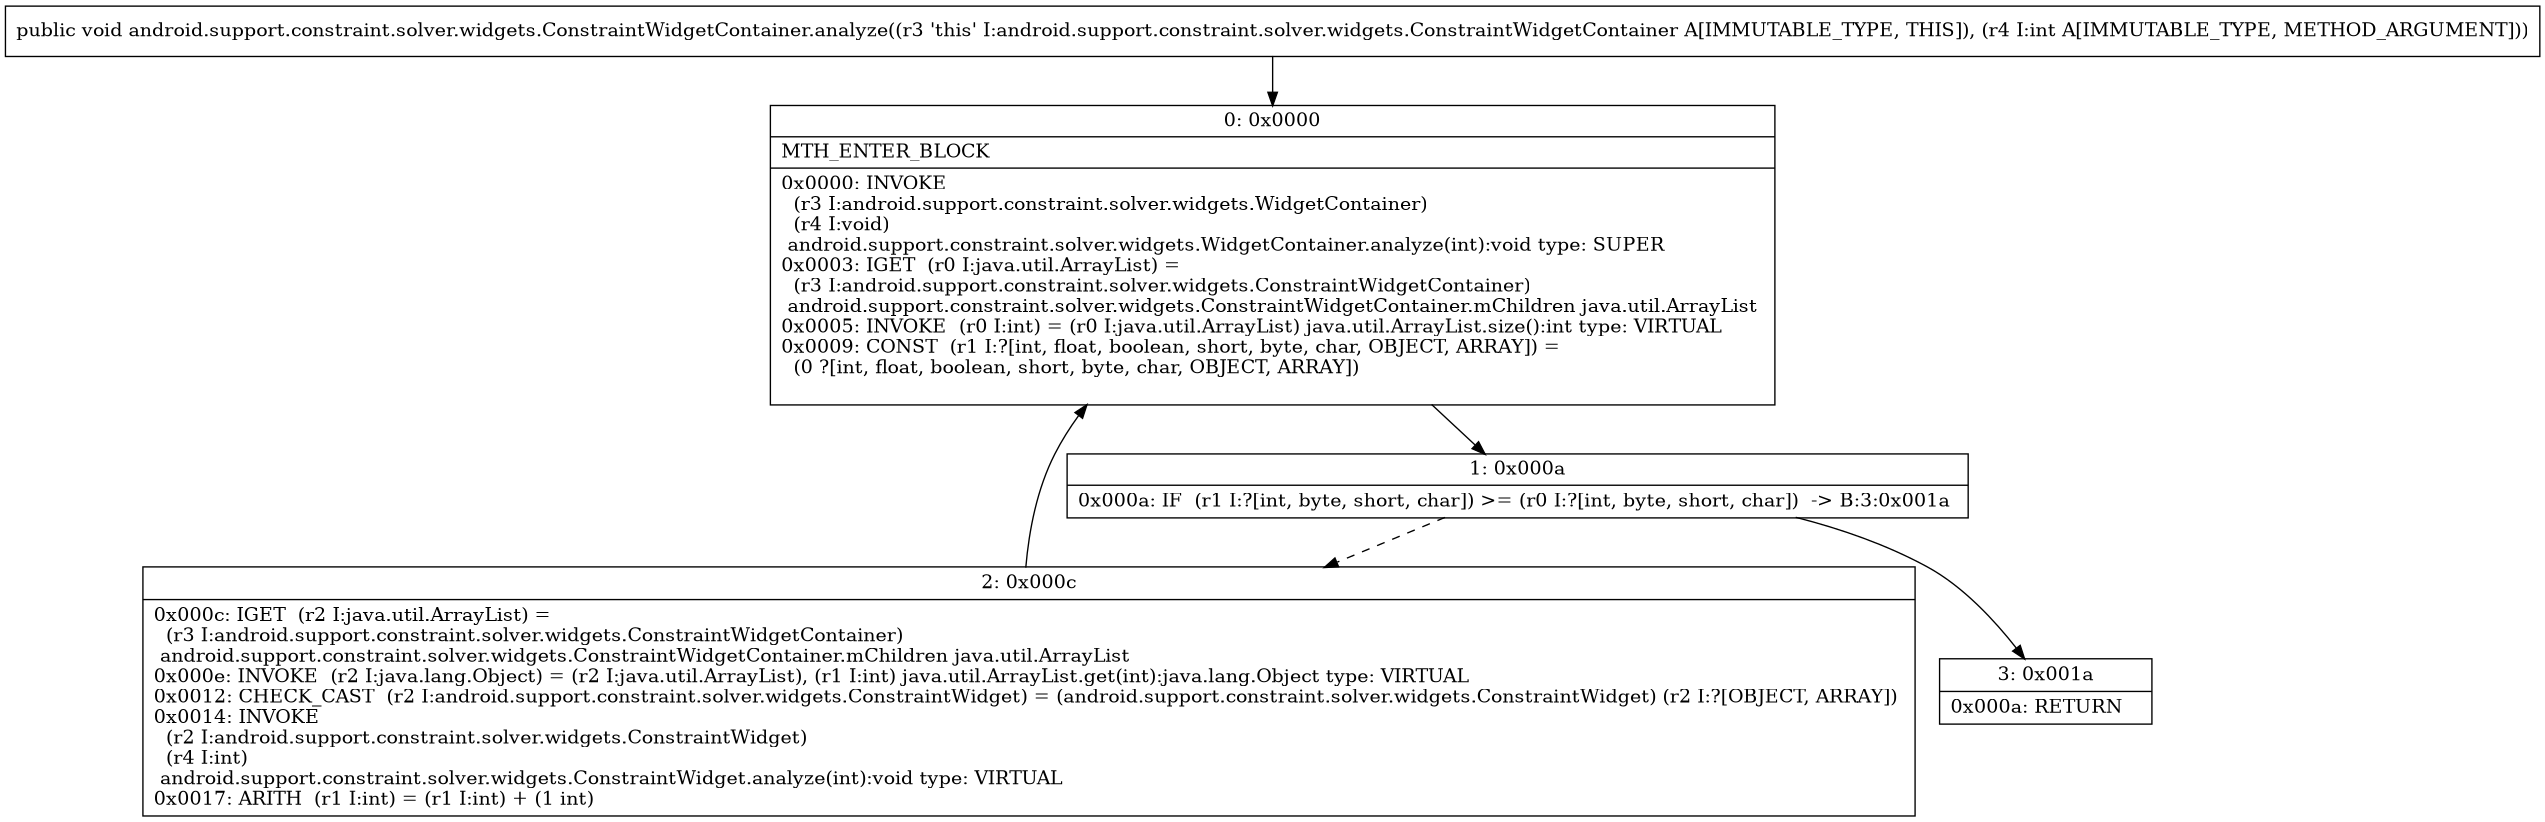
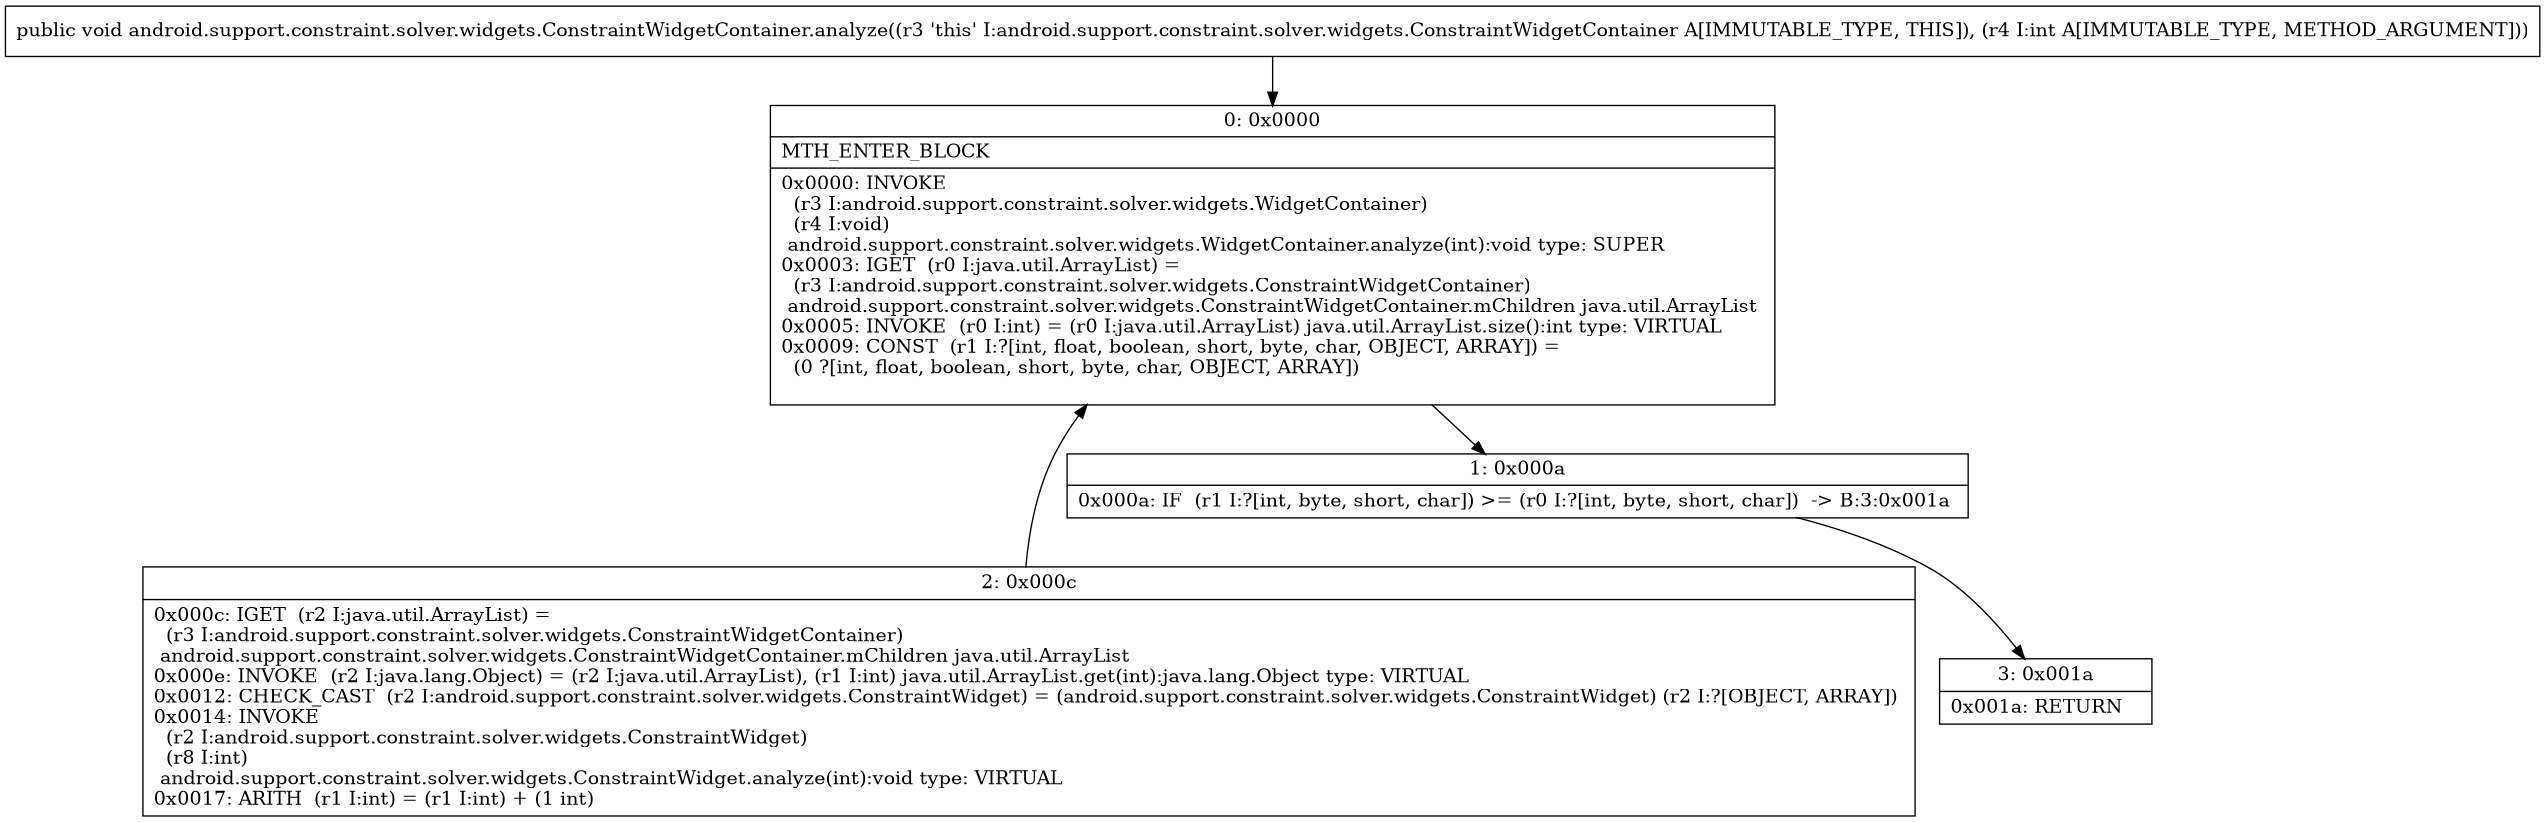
(1391, 540) -> none
(2046, 707) -> (2046, 707)
(201, 758) -> (201, 758)
